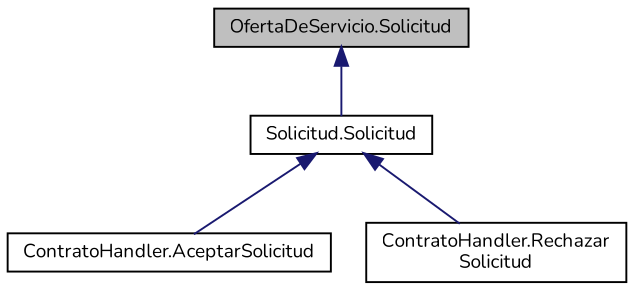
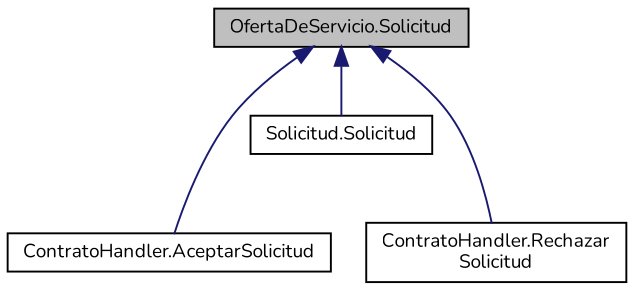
(419, 194) -> (458, 128)
(247, 199) -> (219, 134)
